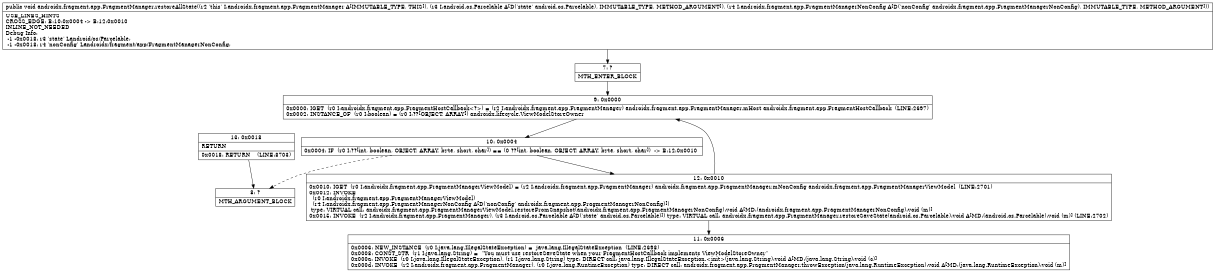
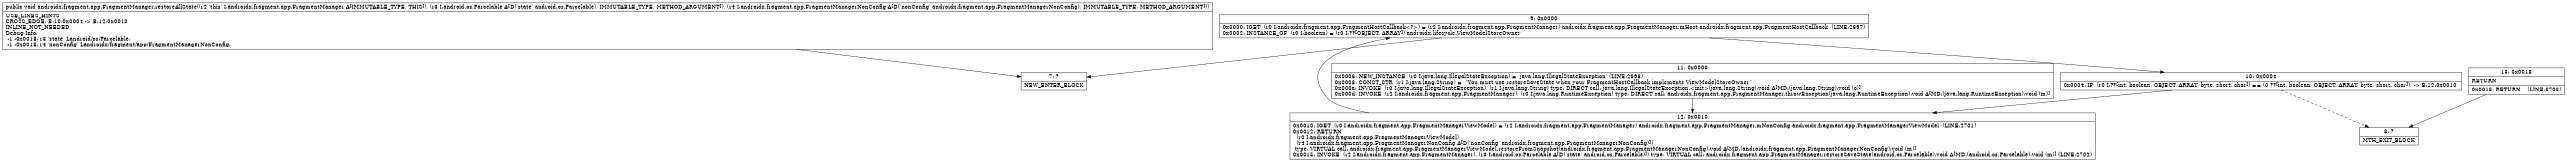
(608, 77) -> (1054, 85)
(608, 87) -> (1266, 57)
(335, 193) -> (1319, 132)
(255, 202) -> (2389, 140)
(709, 226) -> (1693, 104)
